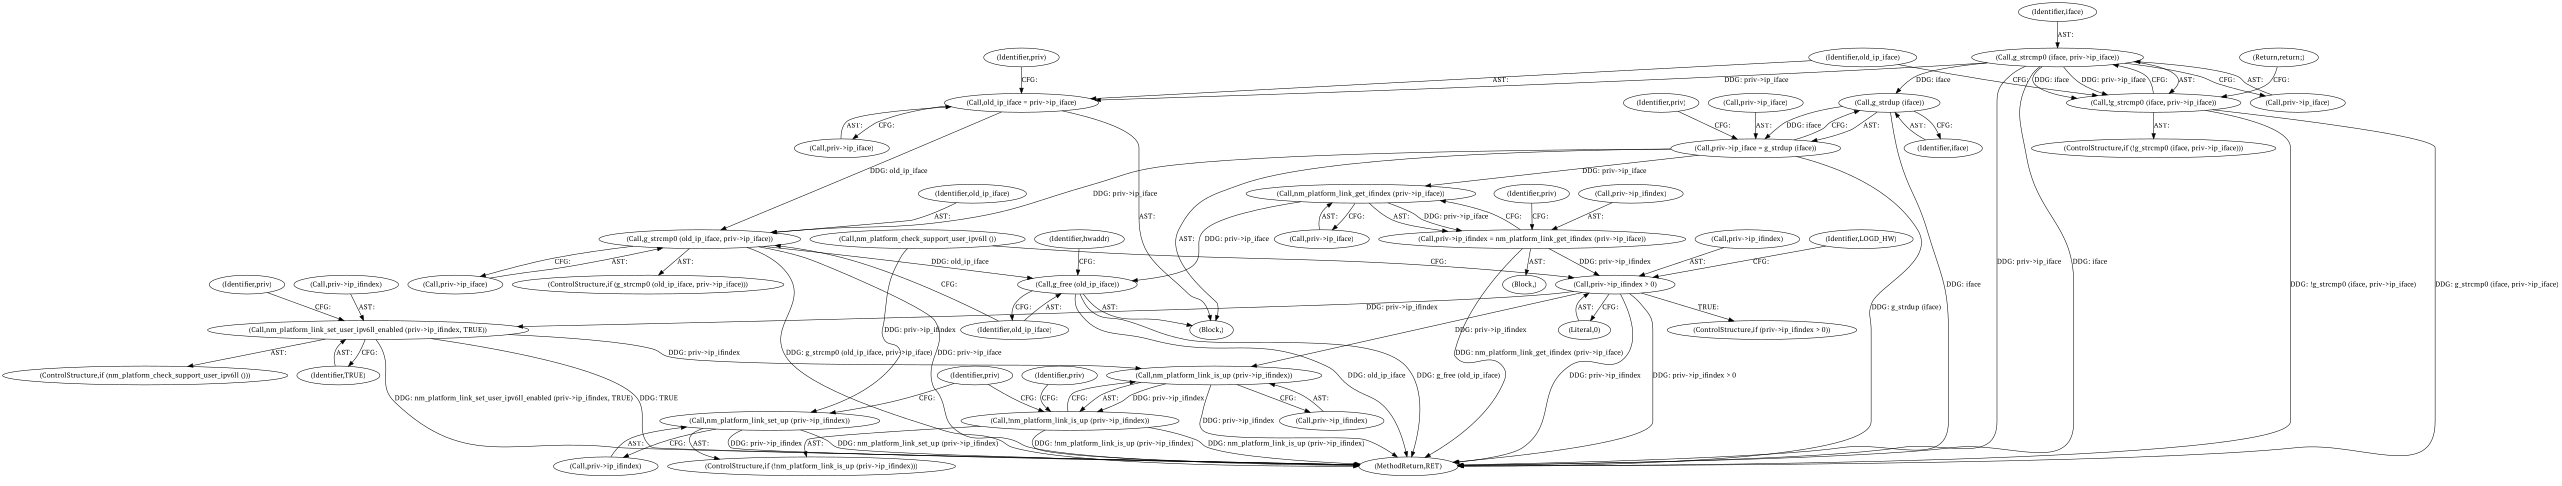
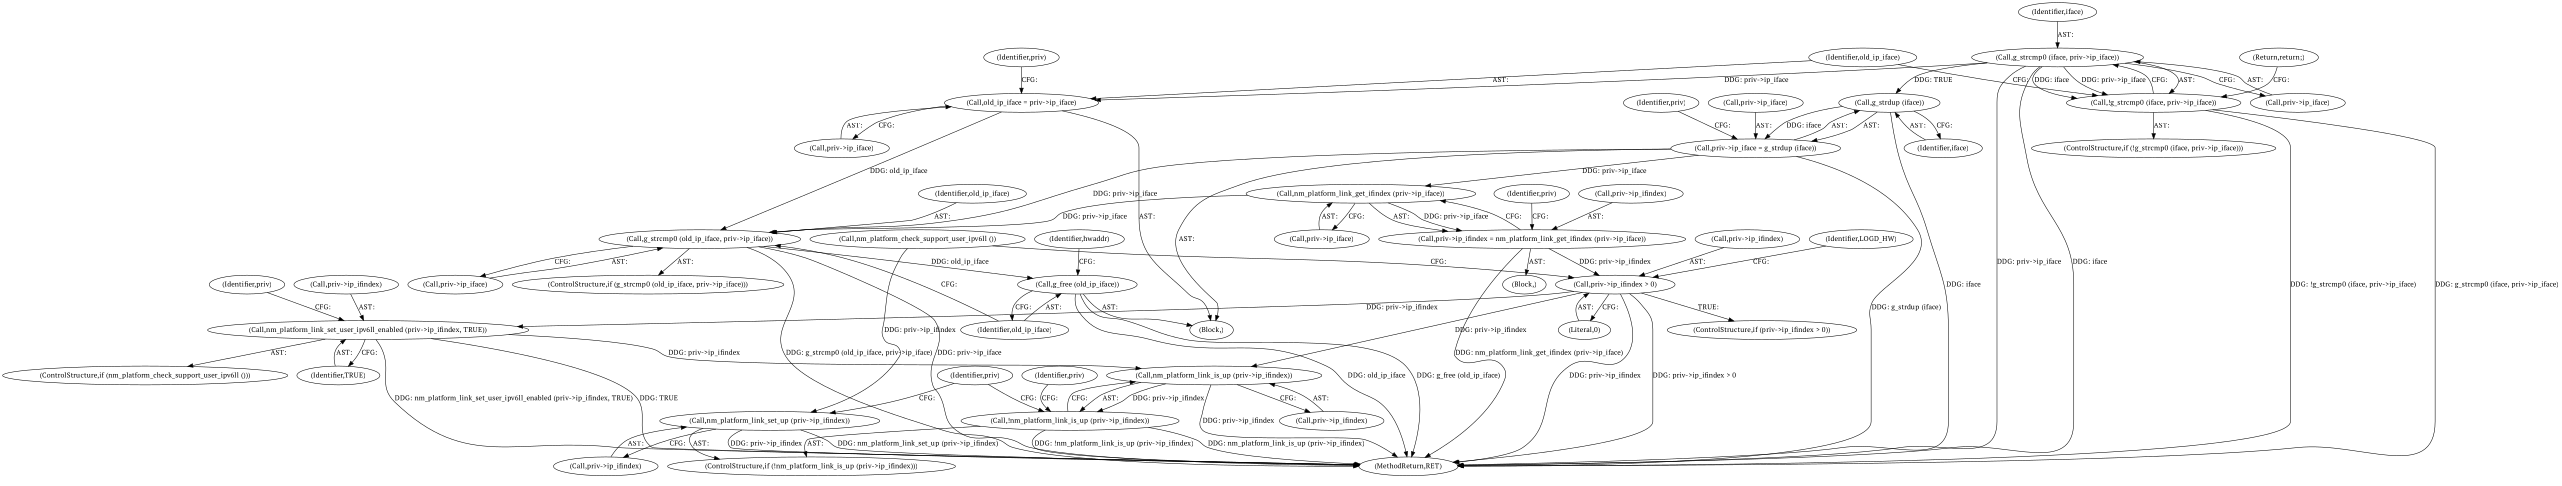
(1934, 80) -> (1934, 80)
(1841, 126) -> (1841, 126)
(1206, 229) -> (1013, 225)
